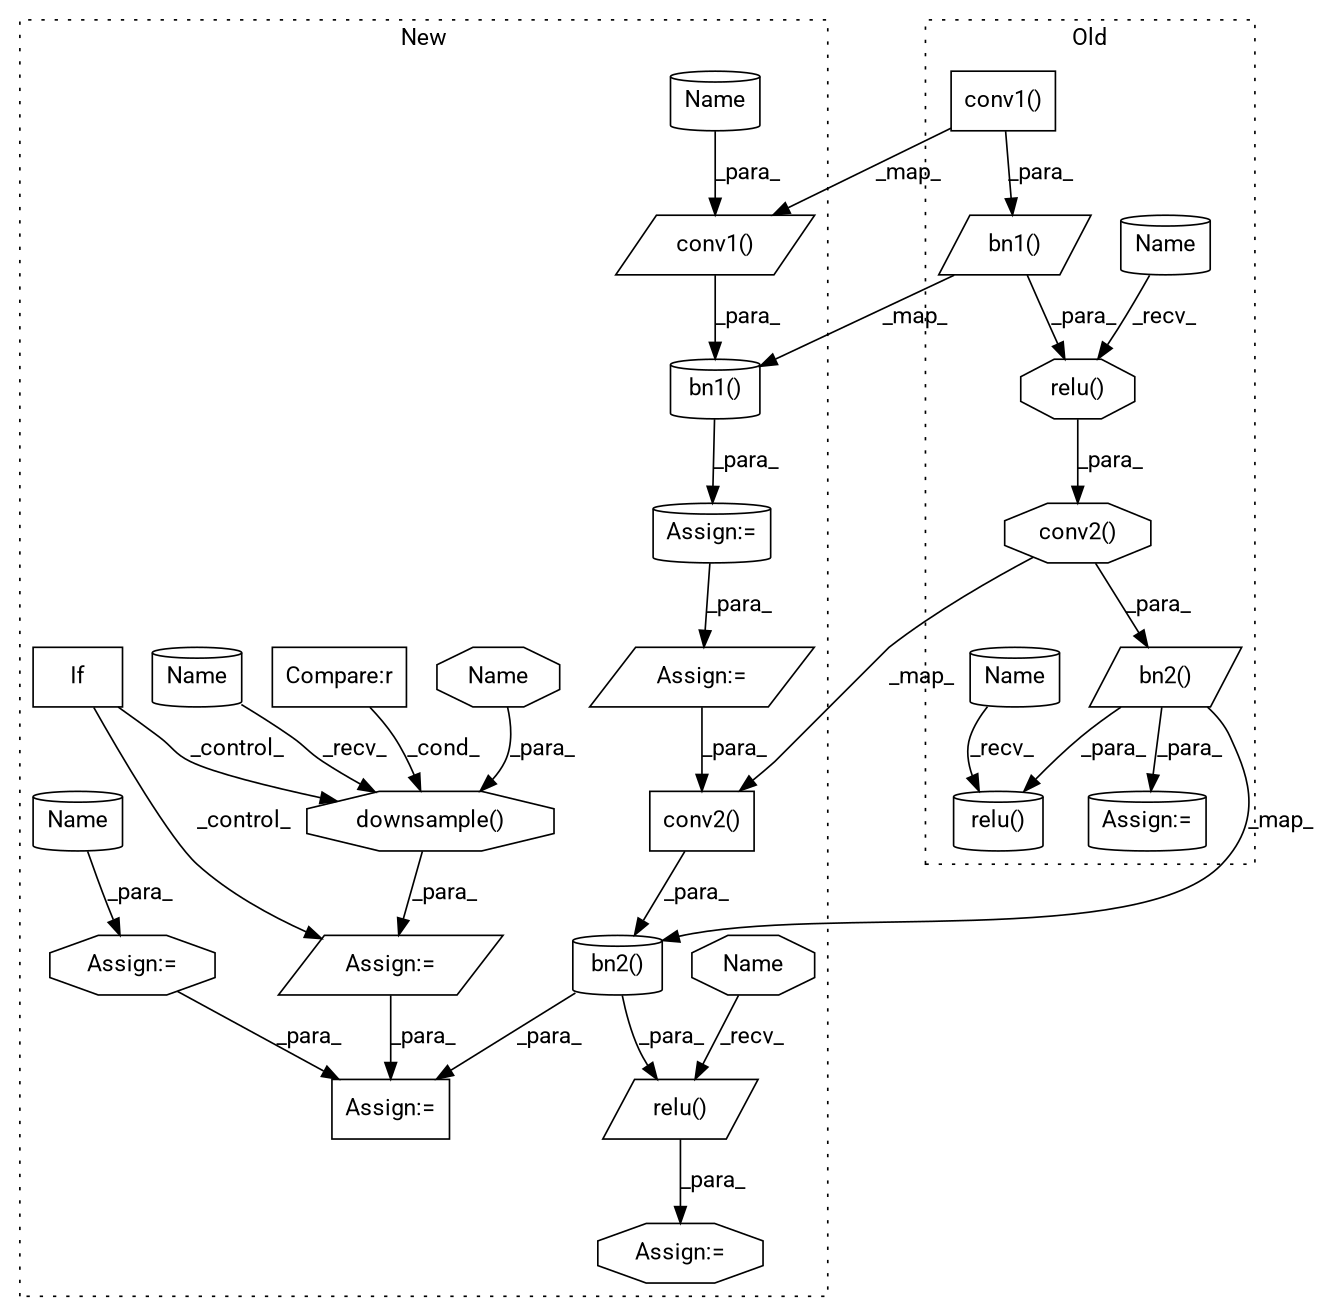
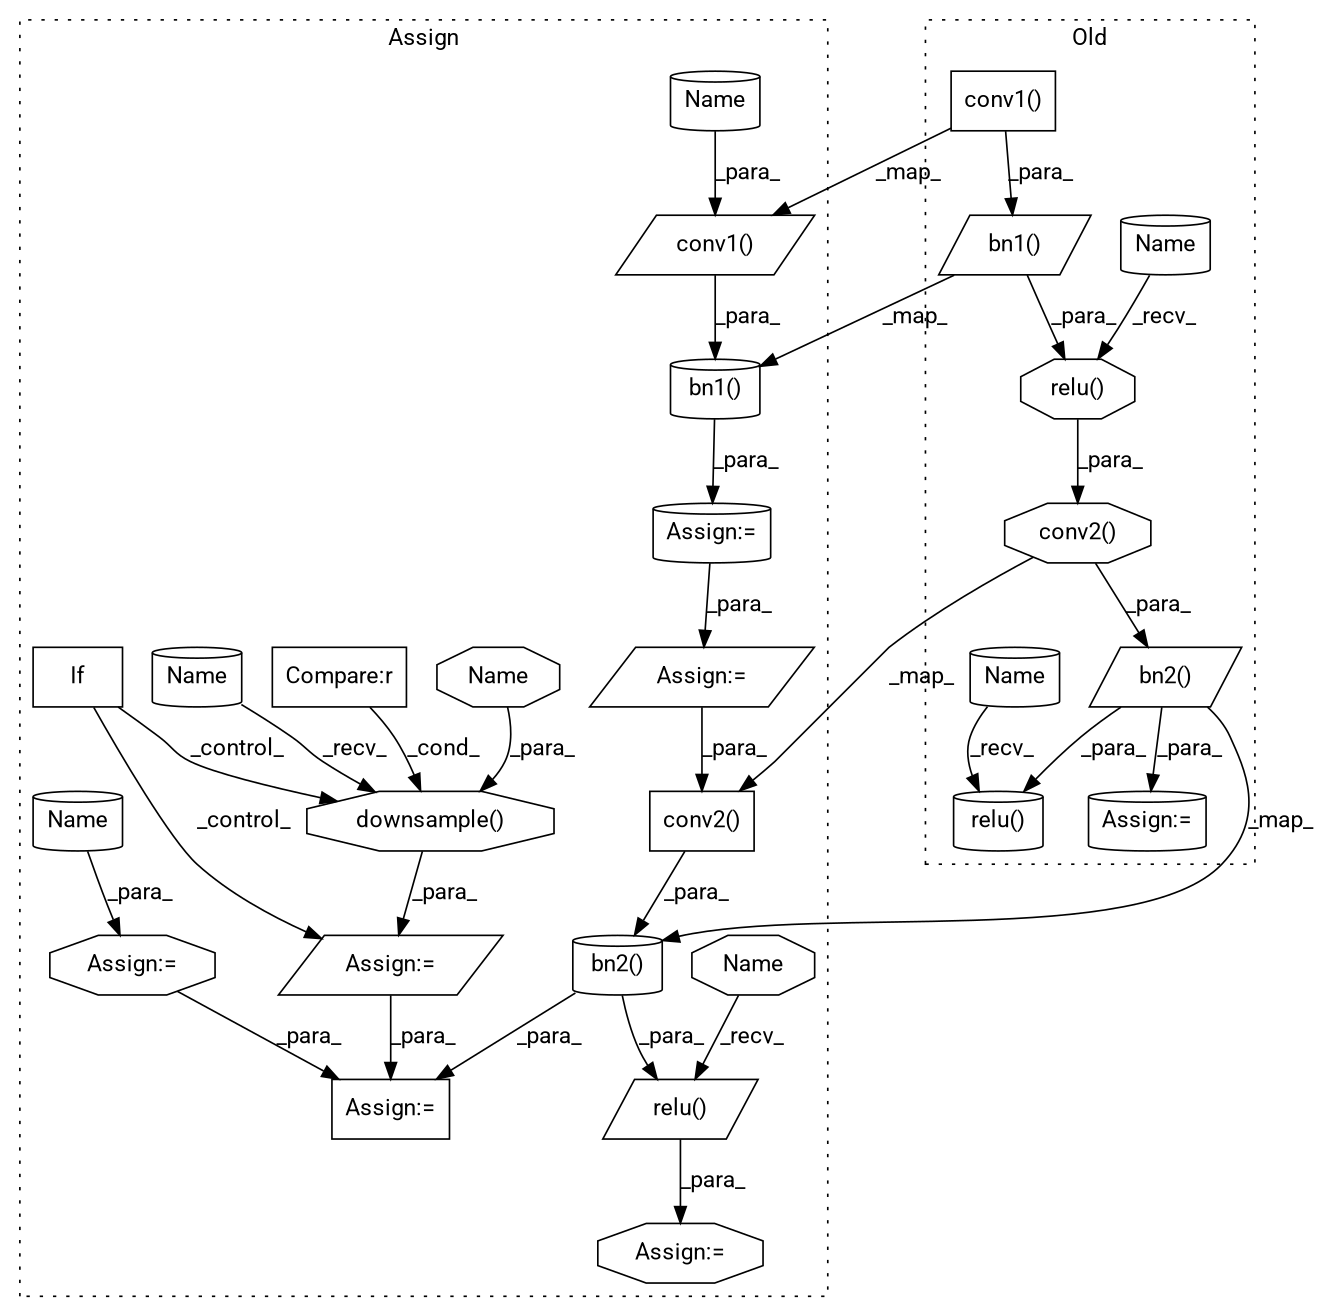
(424, 39) -> (424, 39)
